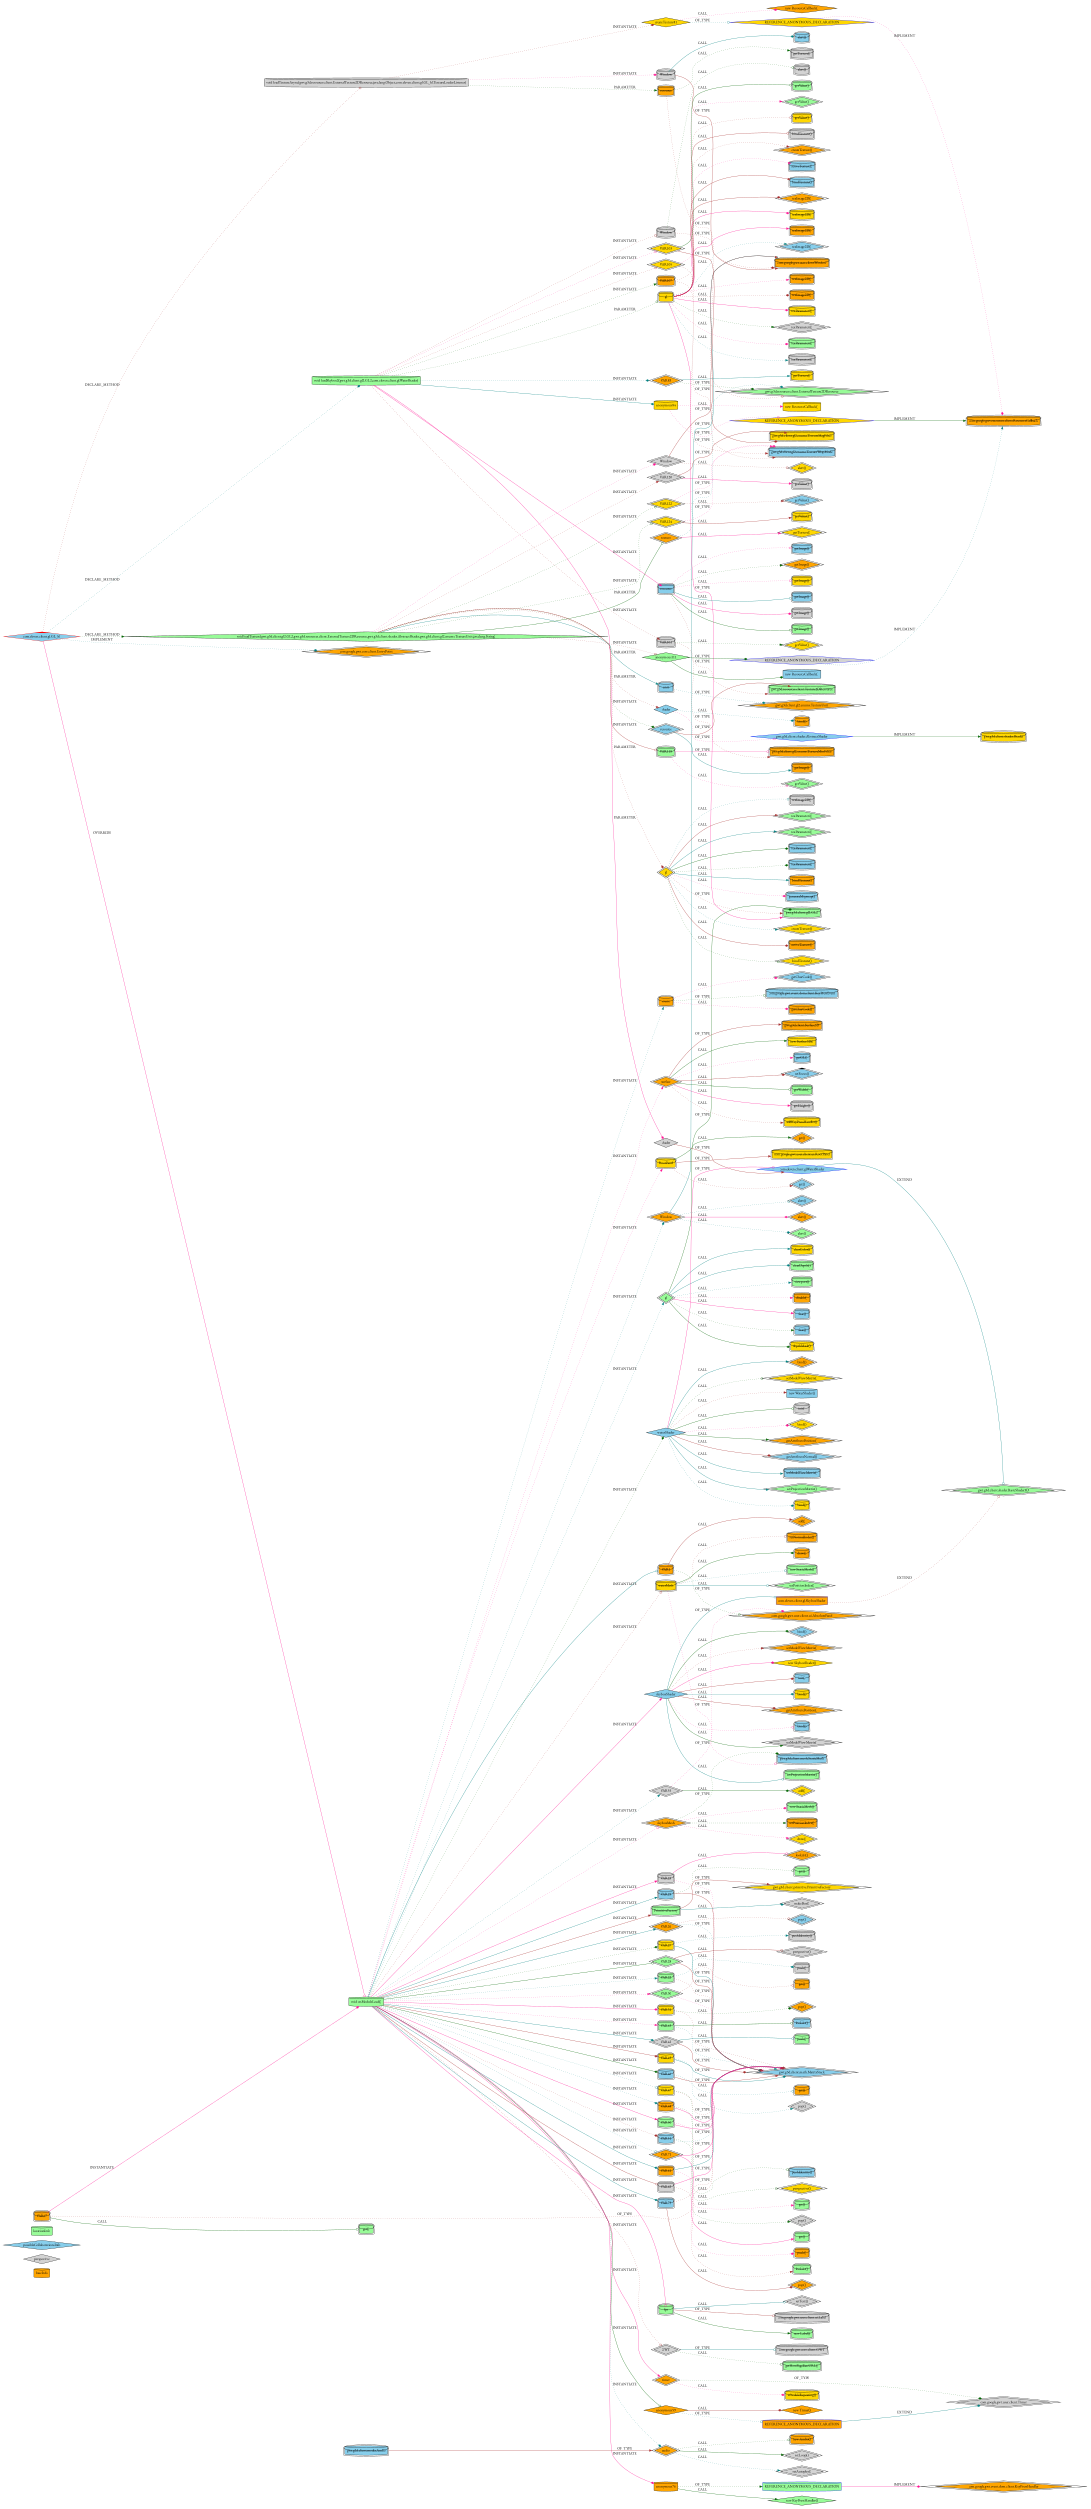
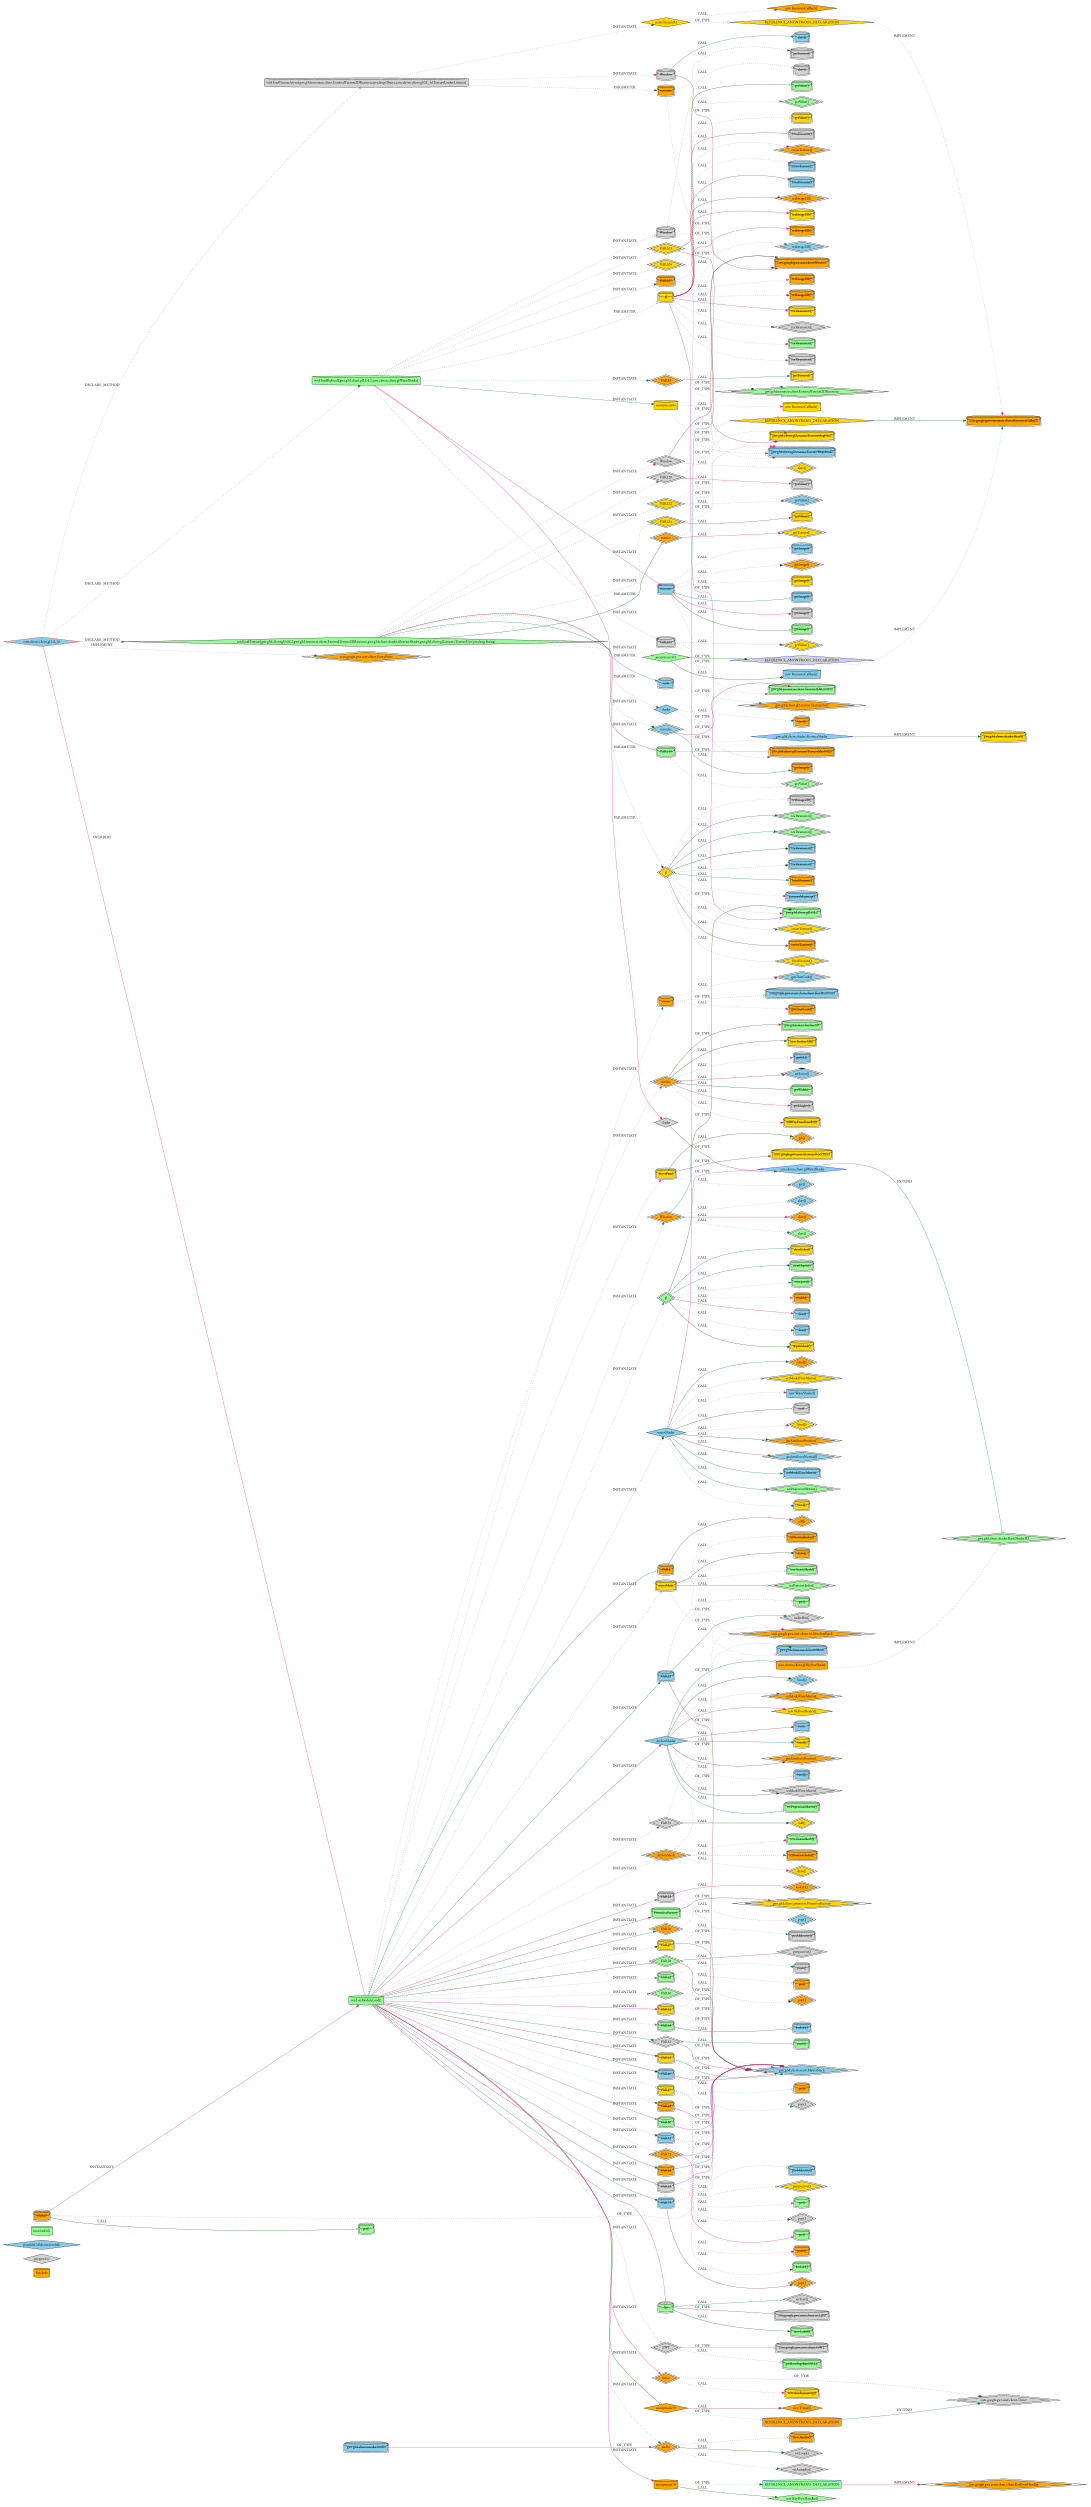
(723, 439) -> (723, 439)
(802, 1025) -> (802, 1025)
(905, 1578) -> (905, 1642)
(731, 1907) -> (720, 1624)
